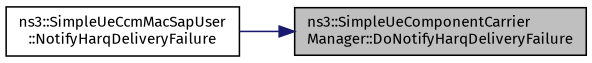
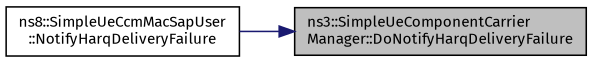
(123, 31) -> (123, 31)
